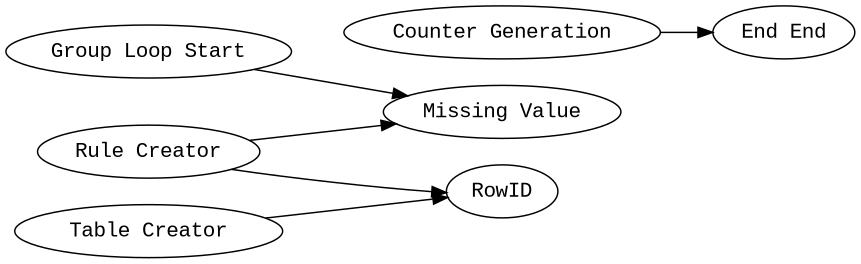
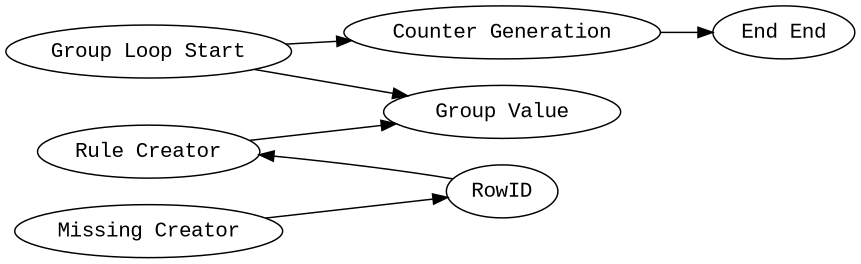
none -> (311, 43)
(502, 112) -> (502, 112)
(331, 182) -> (363, 166)
(149, 231) -> (149, 231)
